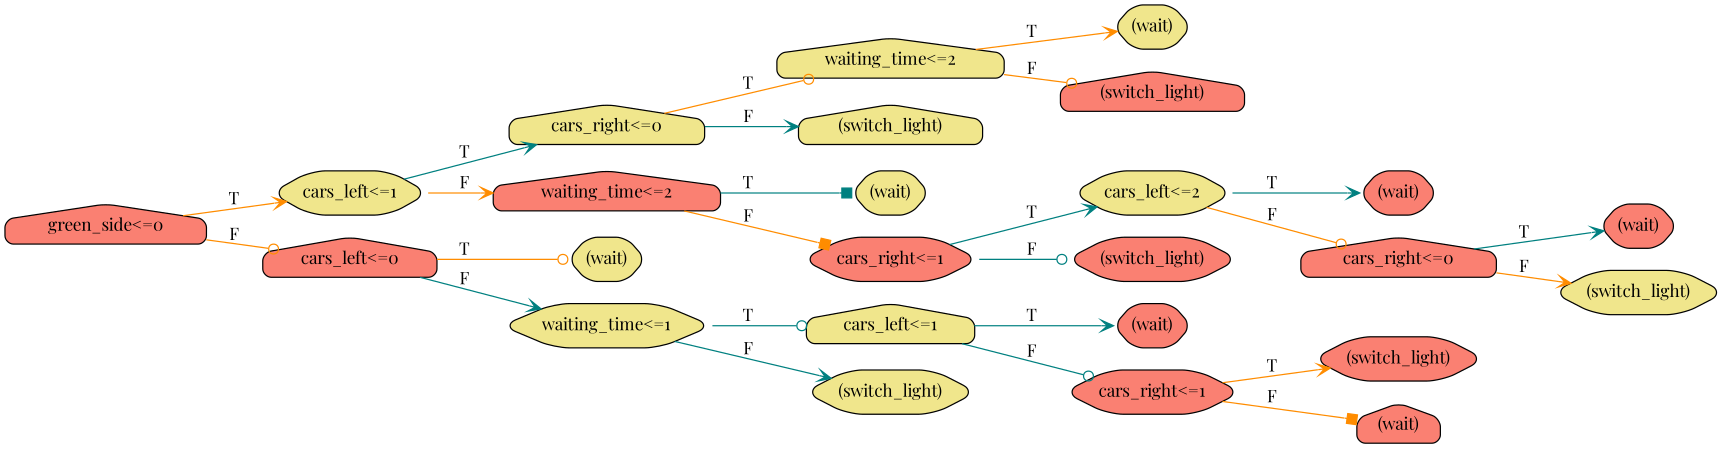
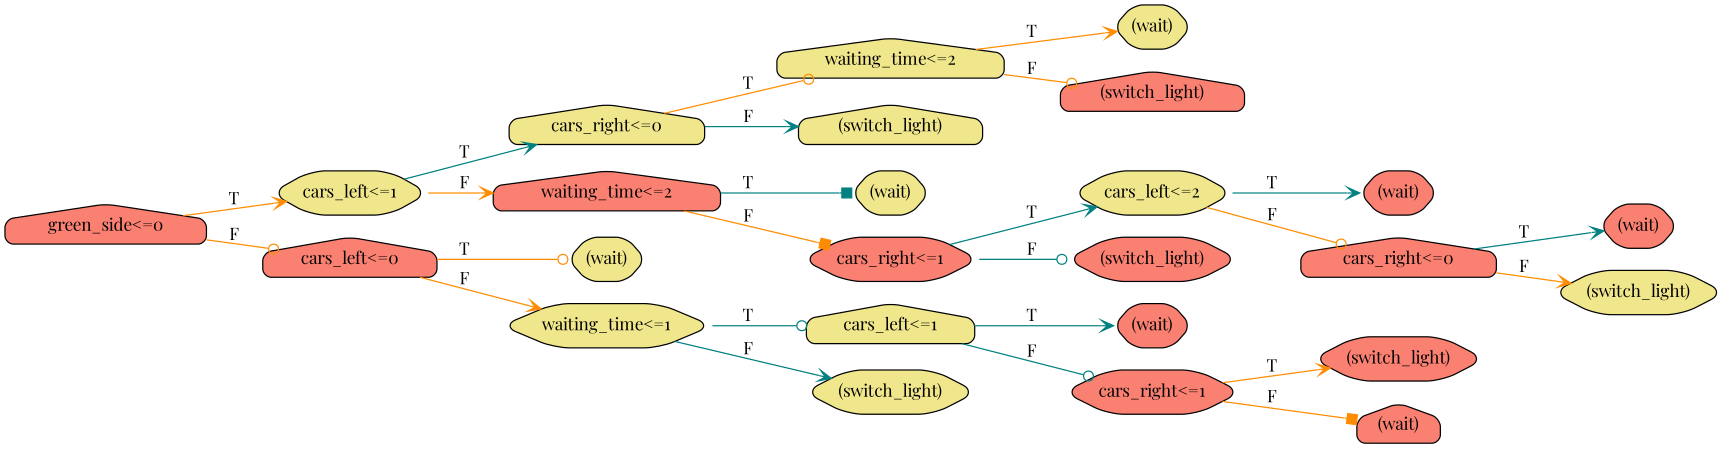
(475, 292) -> (475, 292)
